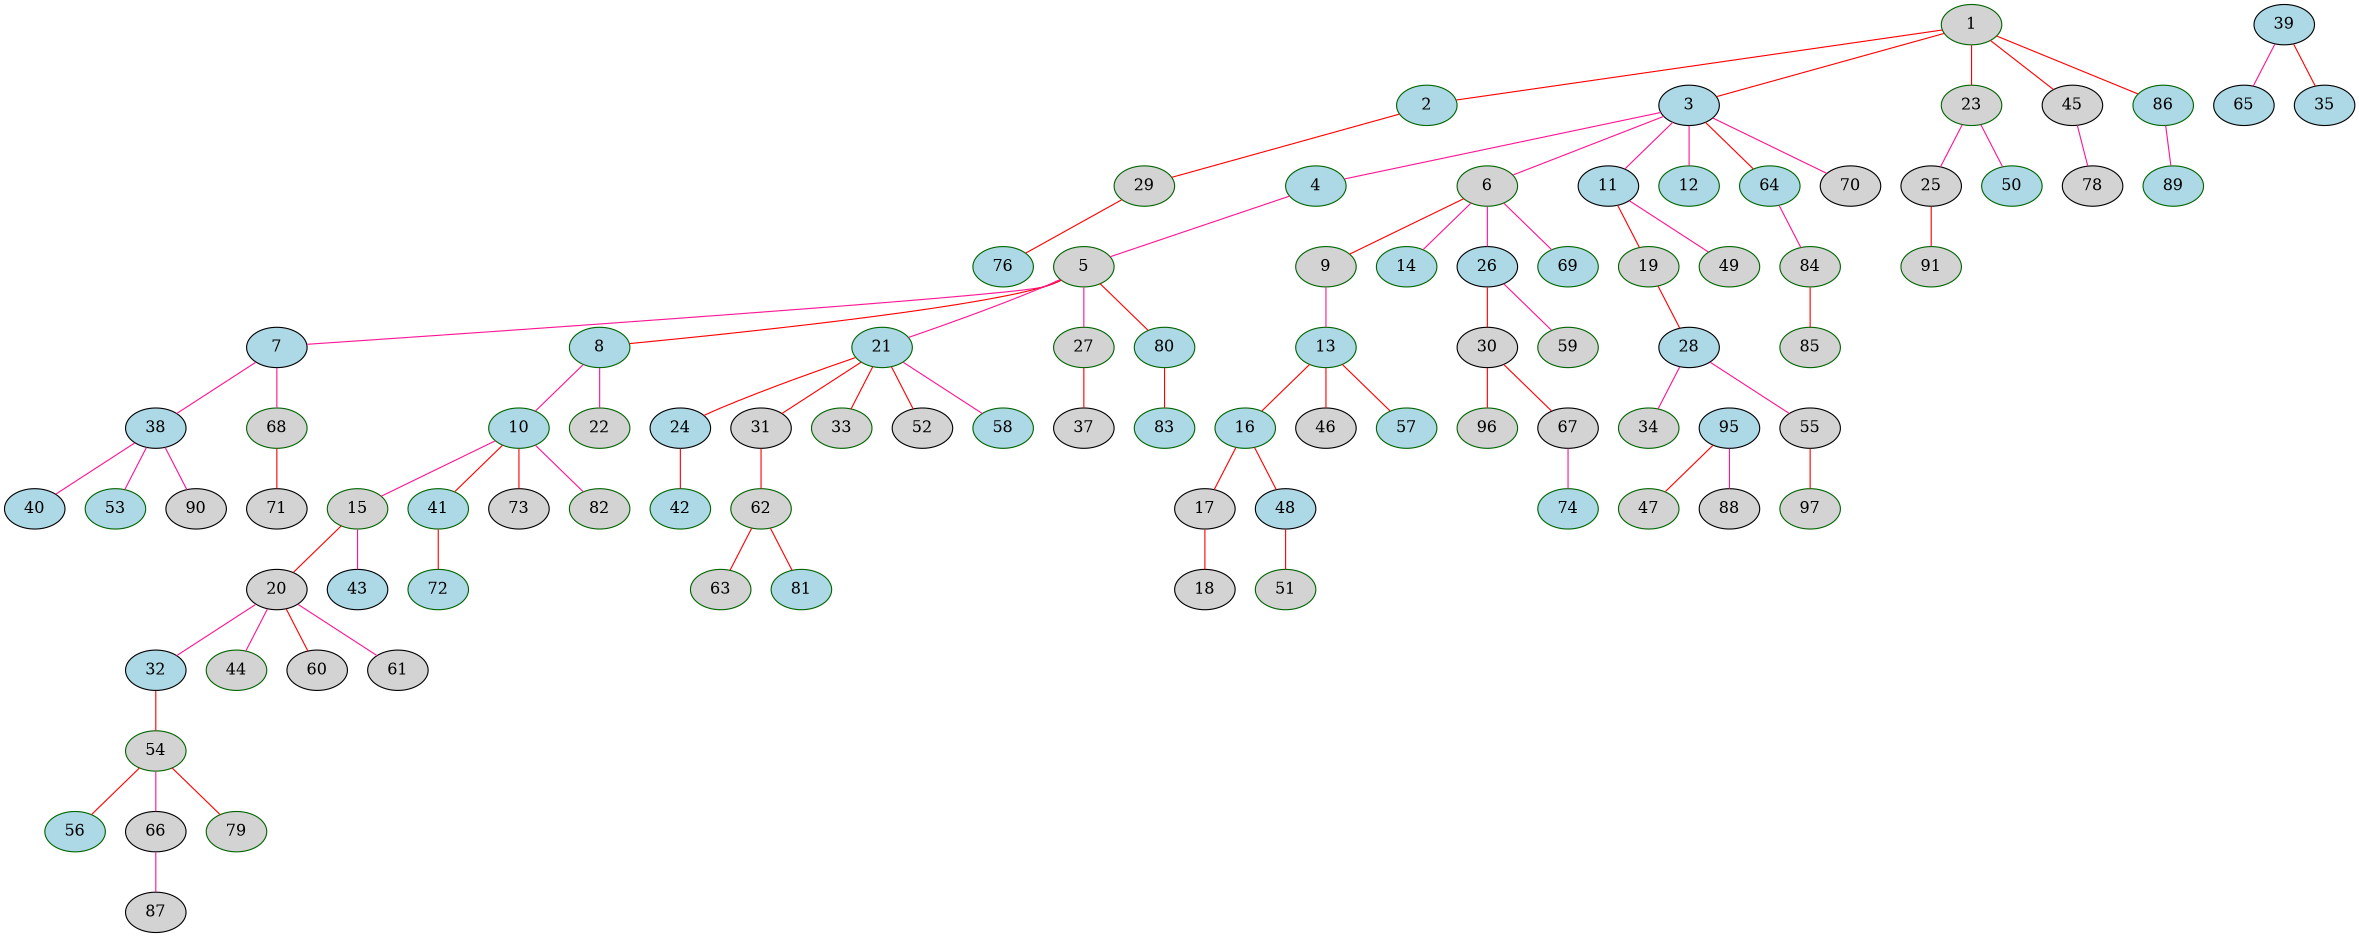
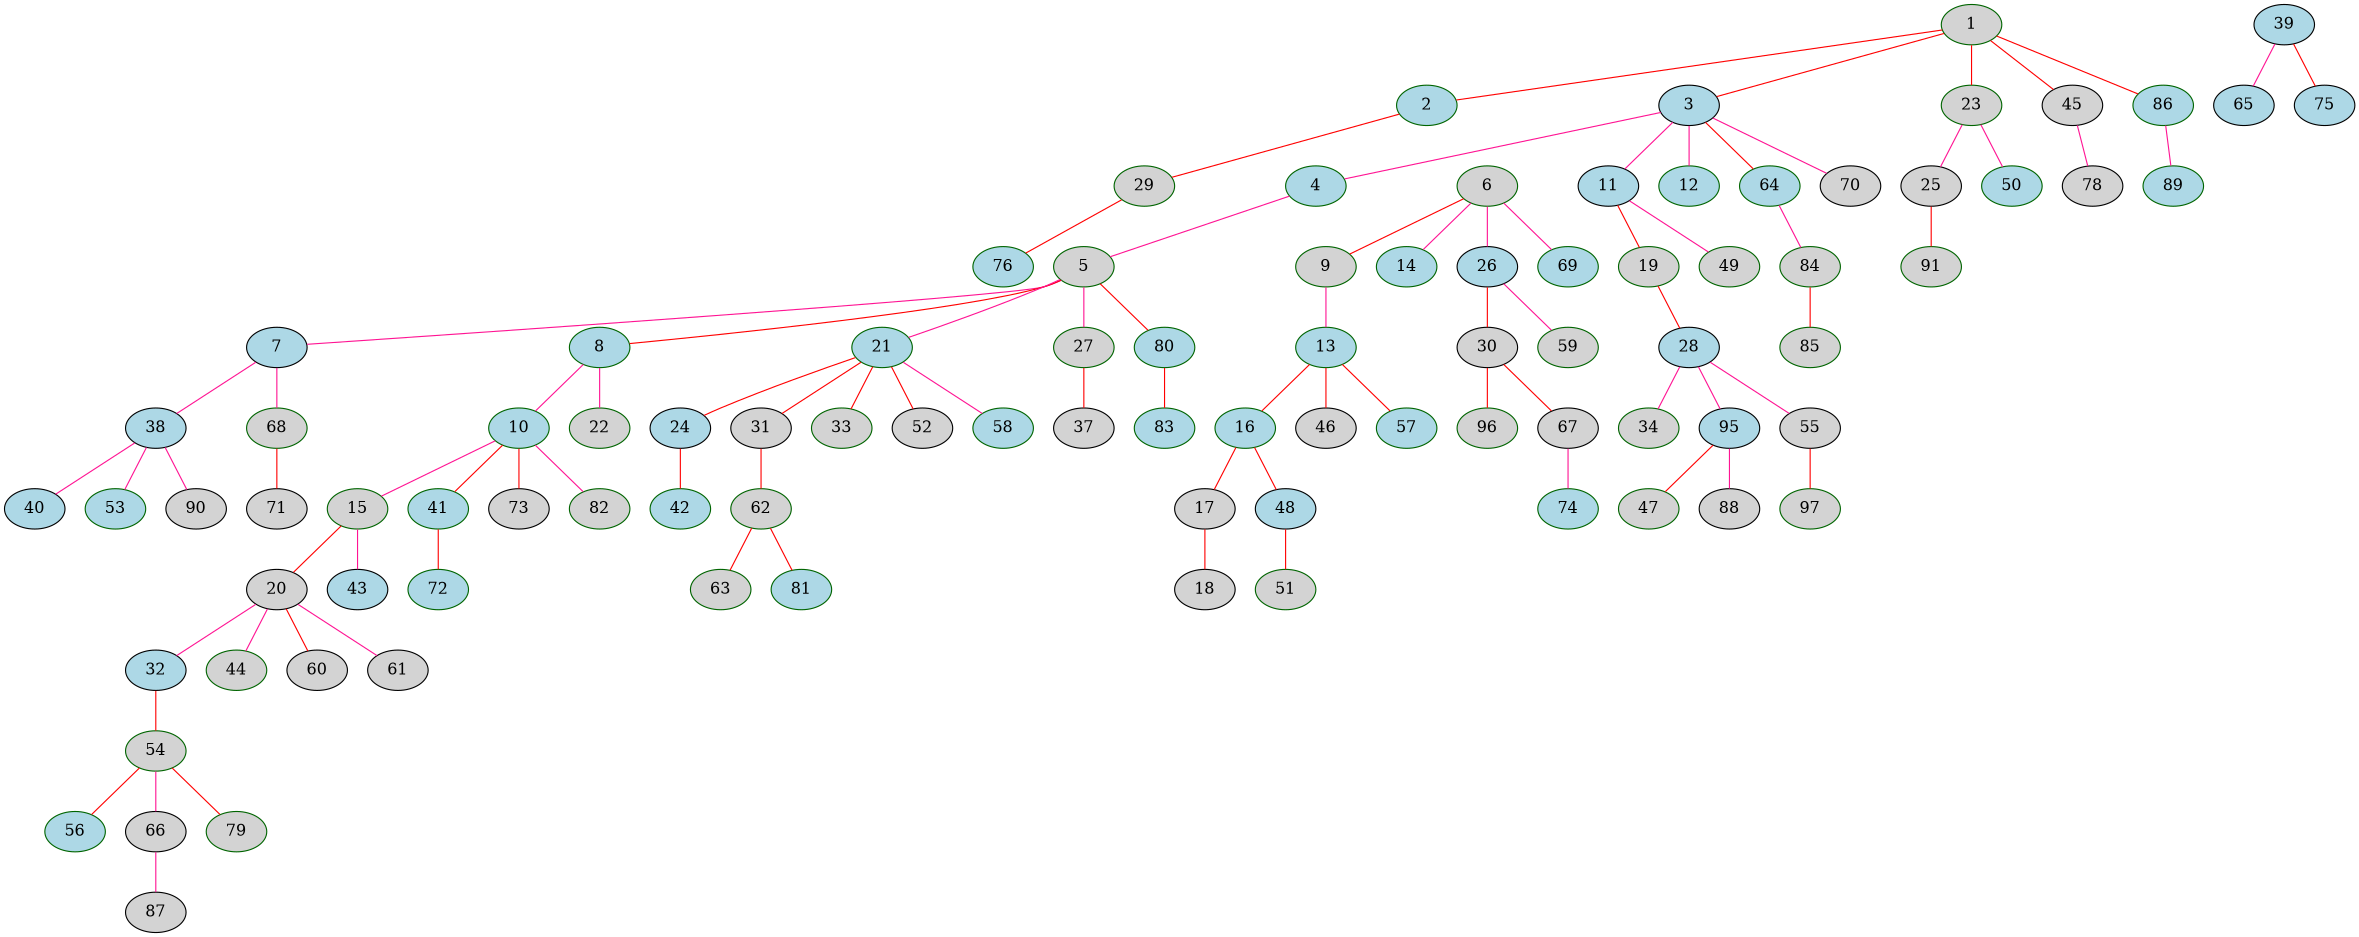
(2325, 105) -> (2325, 105)
(1588, 146) -> none
none -> (1709, 388)
